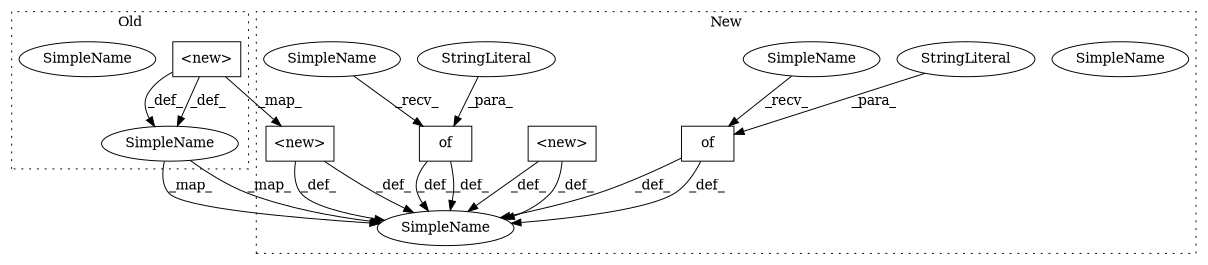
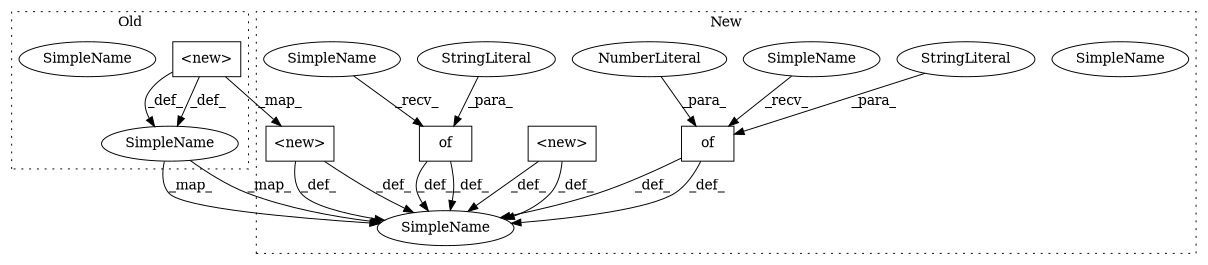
none -> (649, 59)
